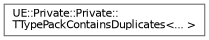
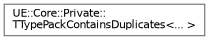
(104, 20) -> (104, 20)
